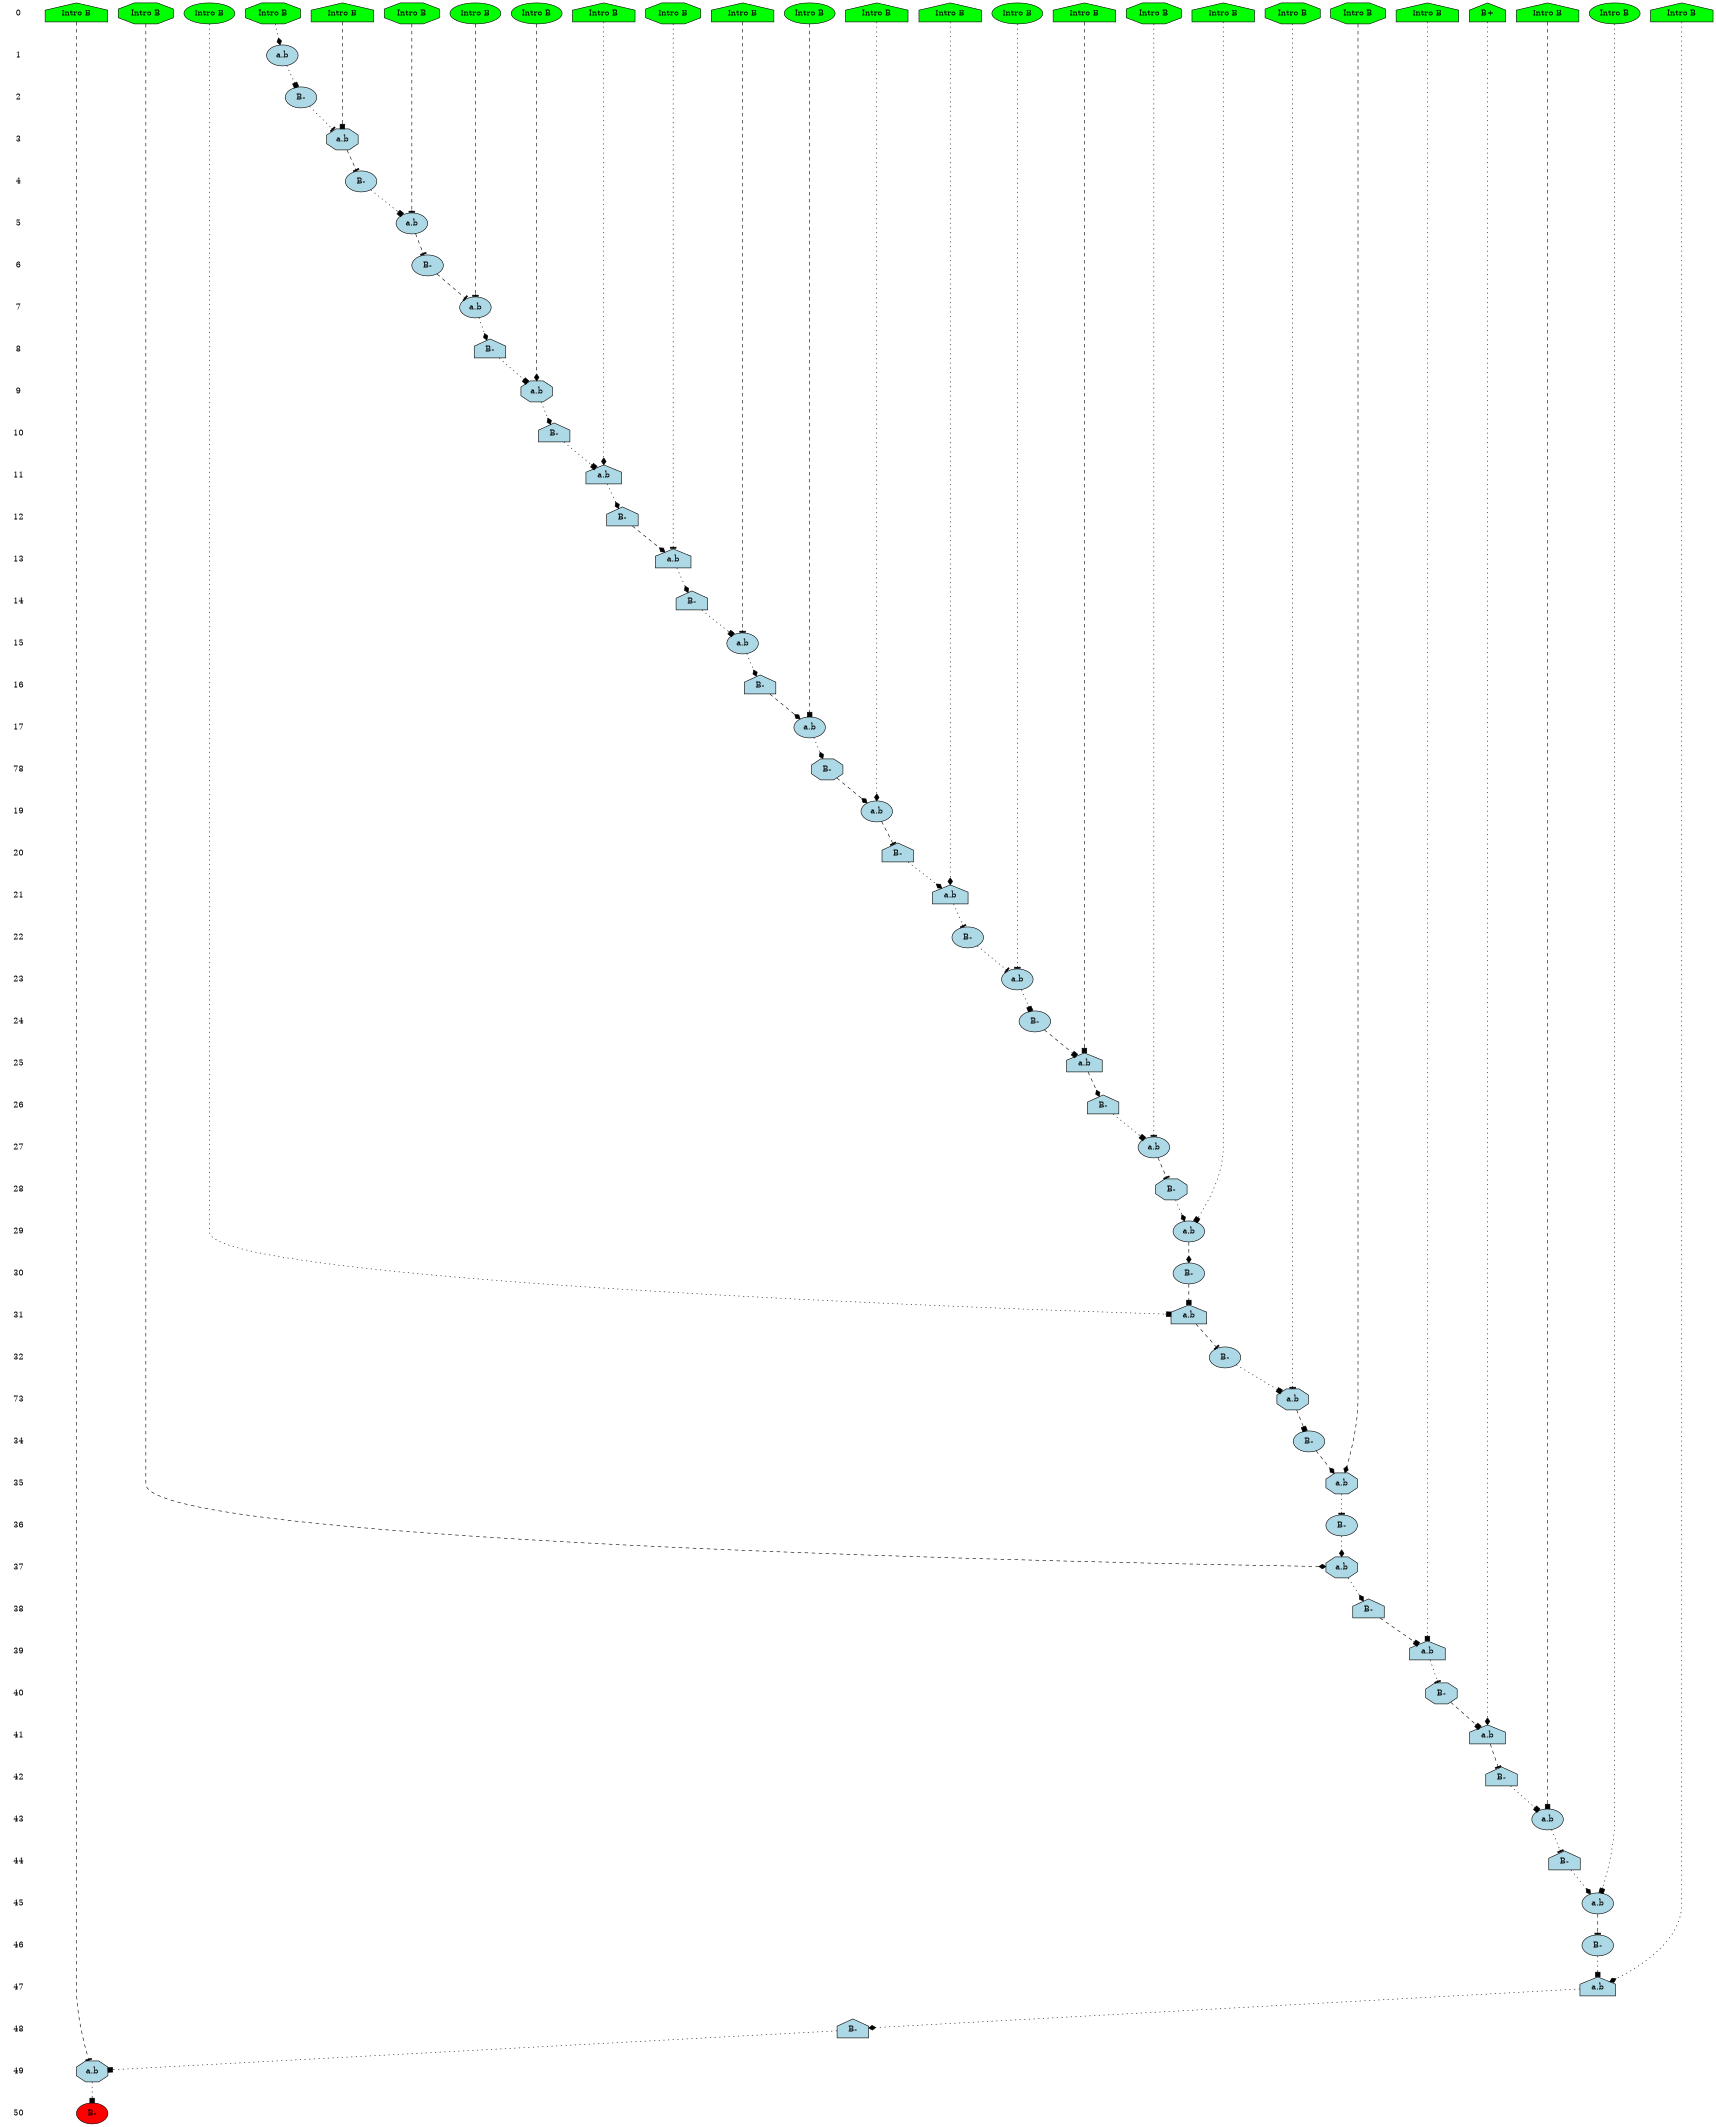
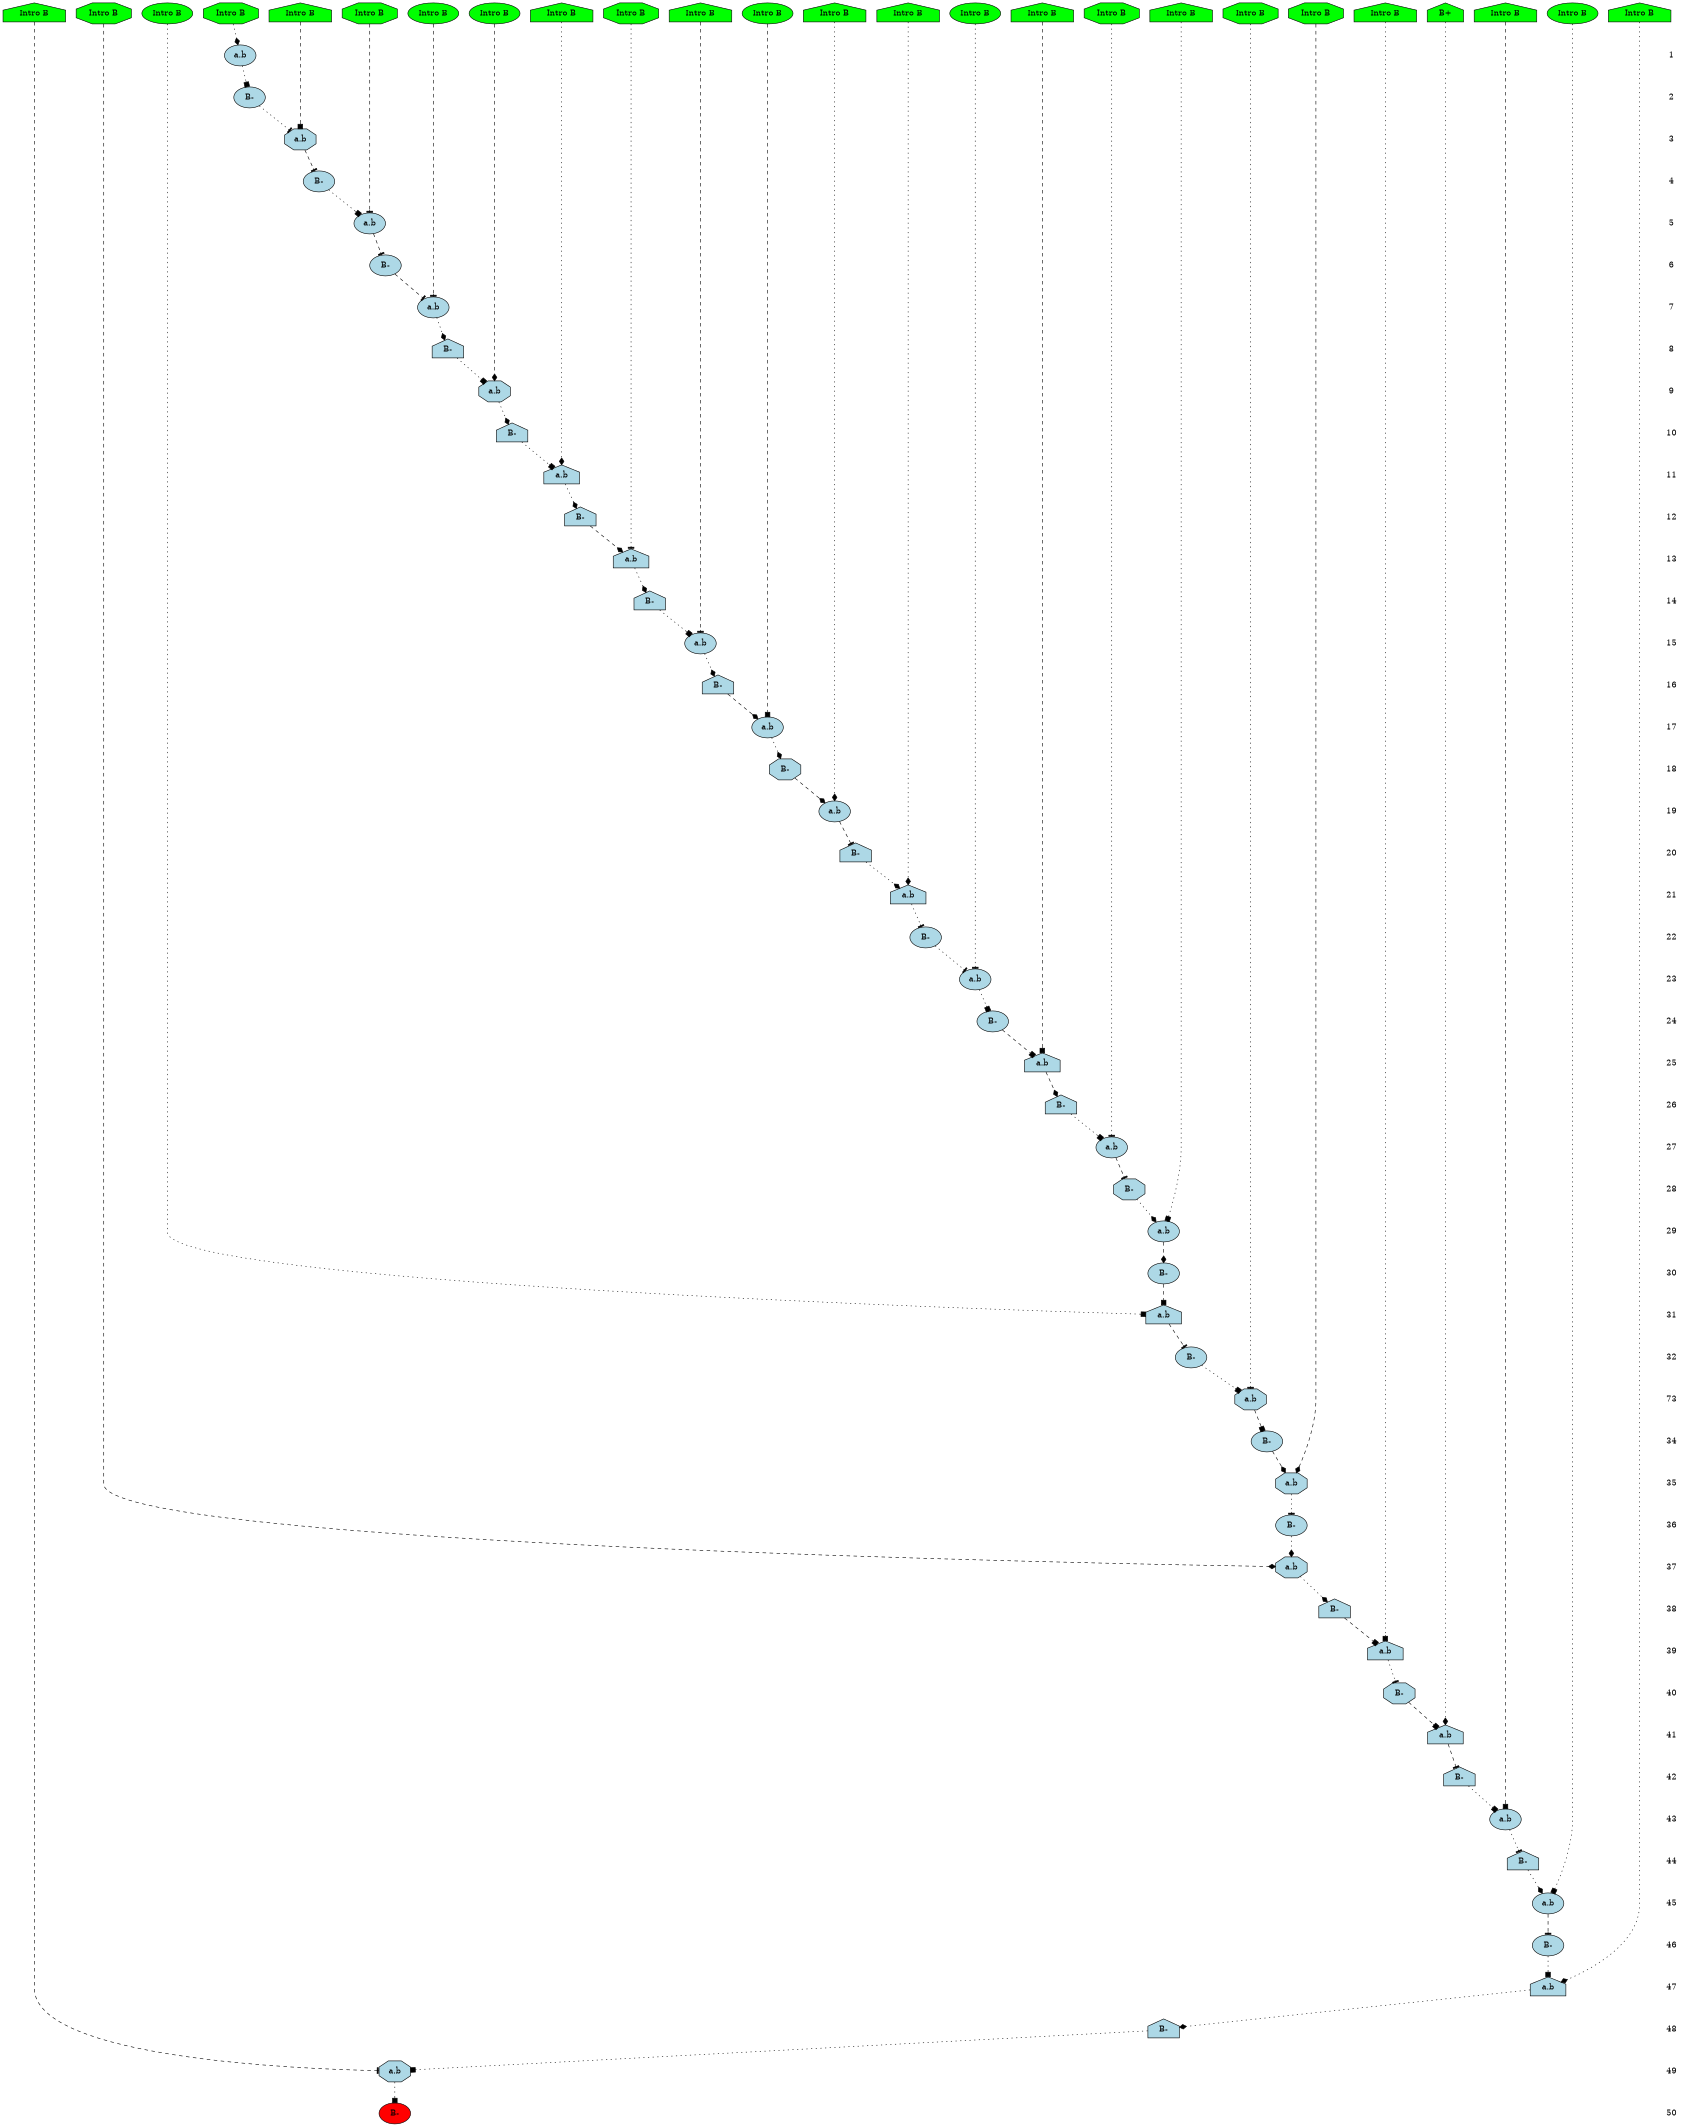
(19, 13) -> none
(19, 769) -> (1672, 769)
